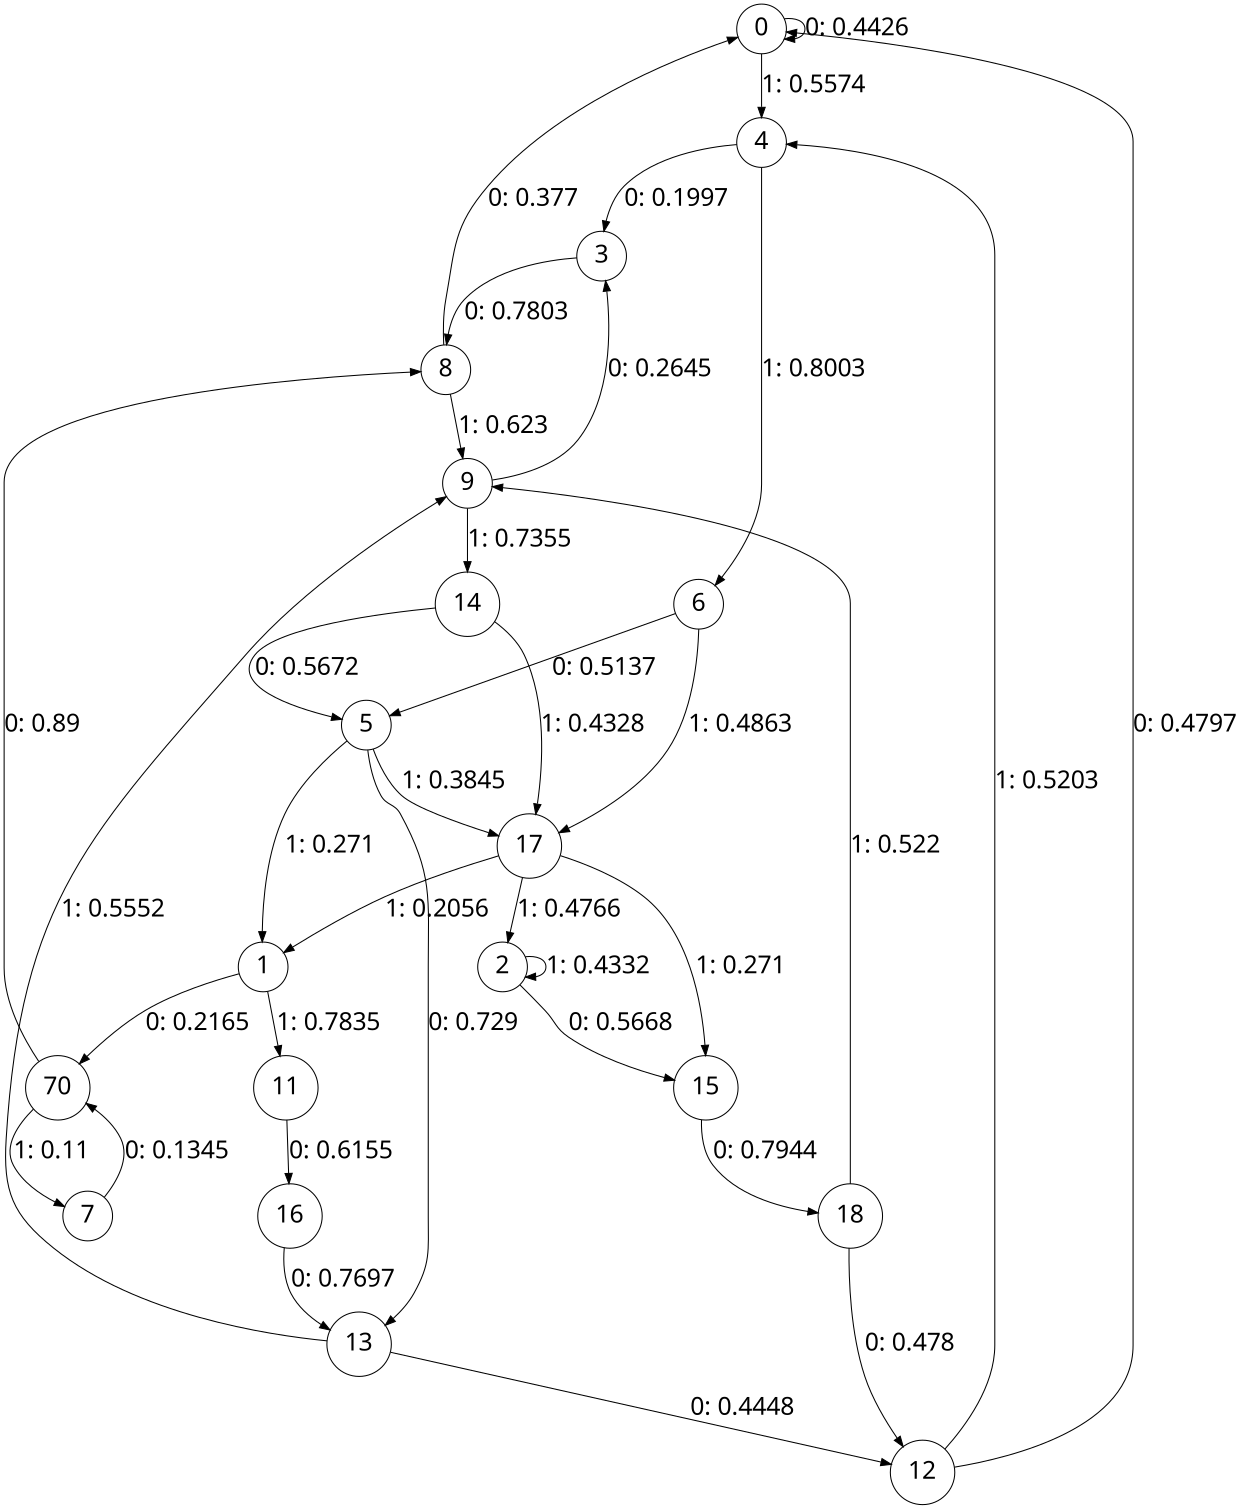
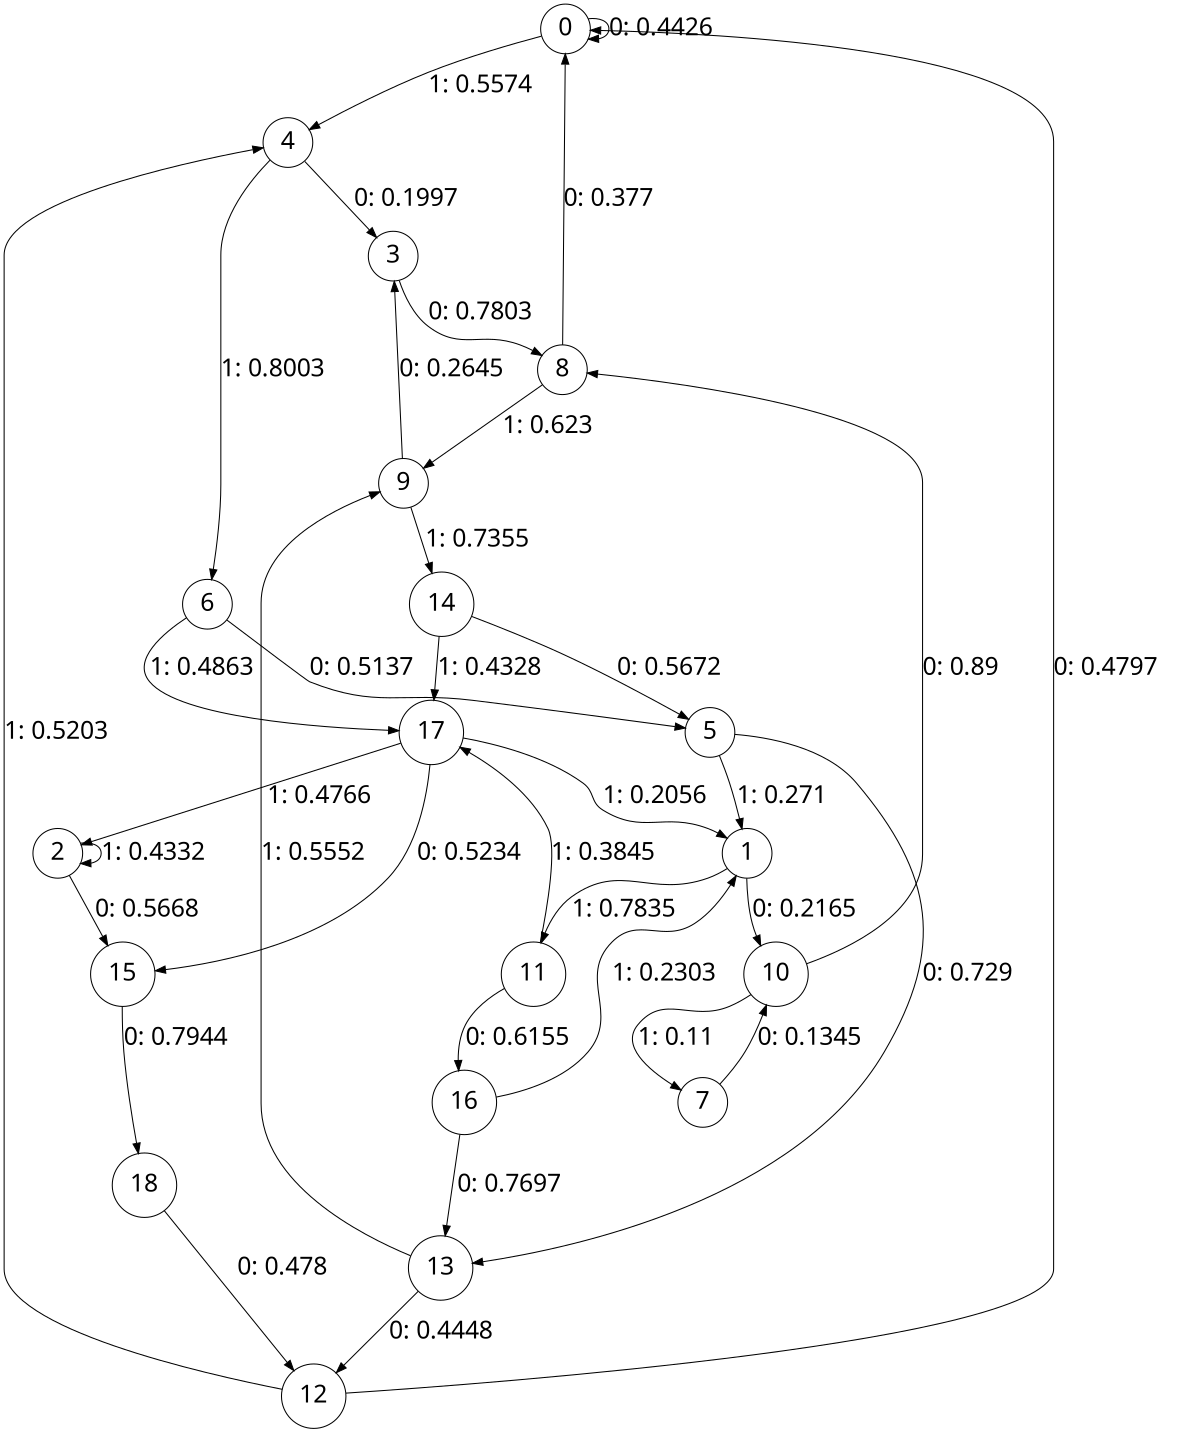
(850, 703) -> none
(419, 806) -> (549, 830)
(753, 967) -> (478, 853)
none -> (598, 978)
(58, 1088) -> (776, 974)
